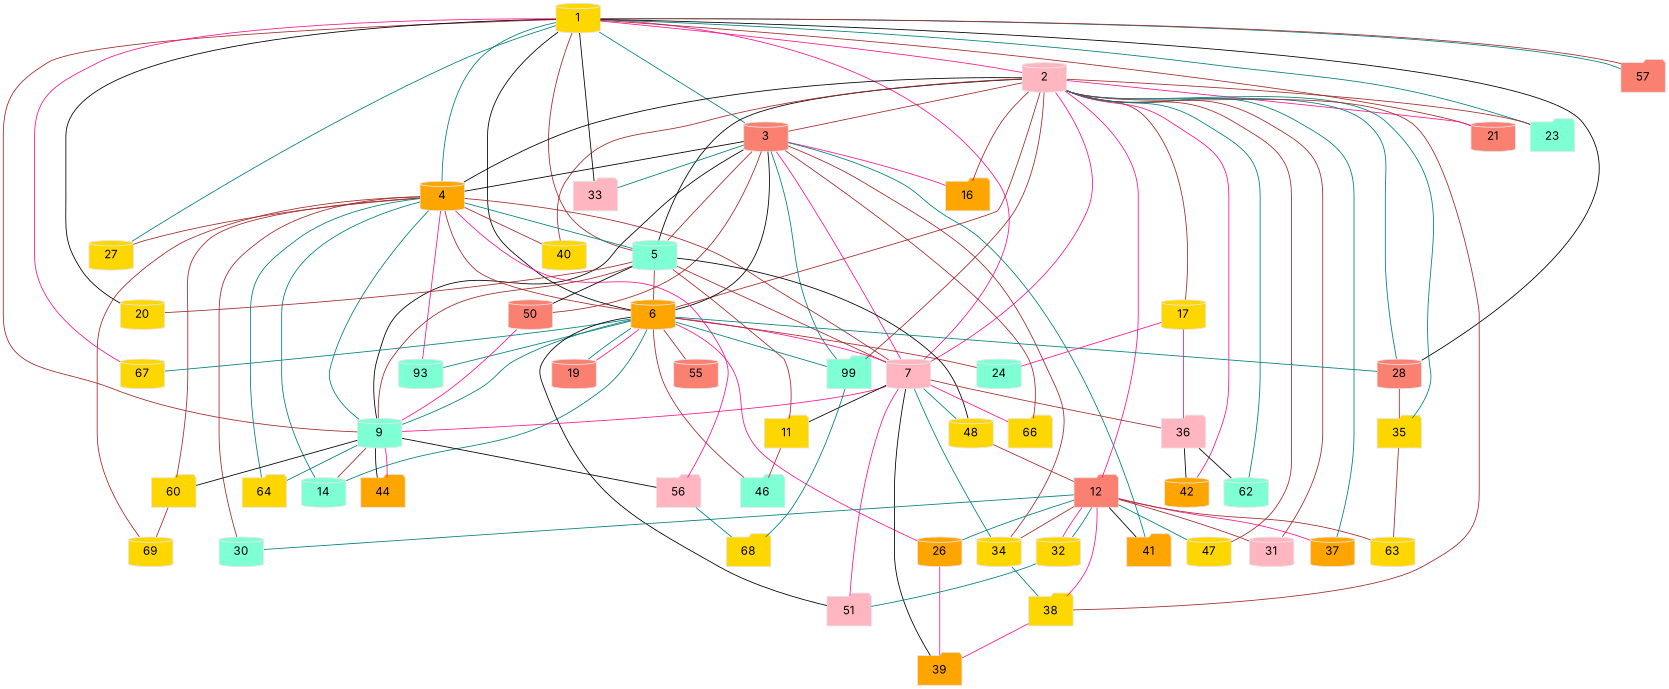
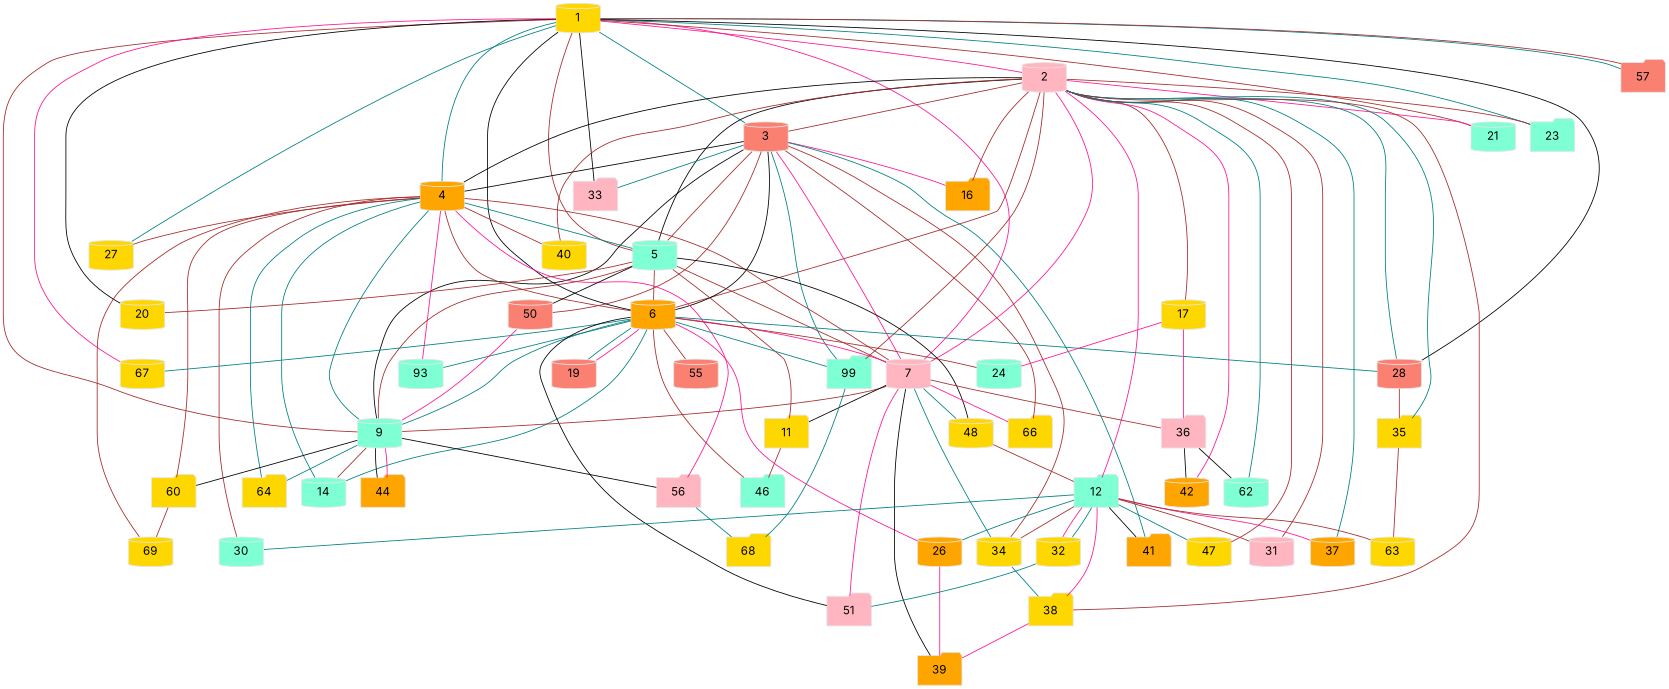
(1493, 137) -> (1493, 137)
(645, 417) -> (645, 417)
(1096, 493) -> (1096, 493)
